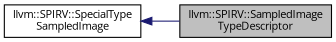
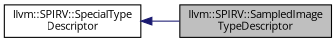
(73, 21) -> (73, 21)
